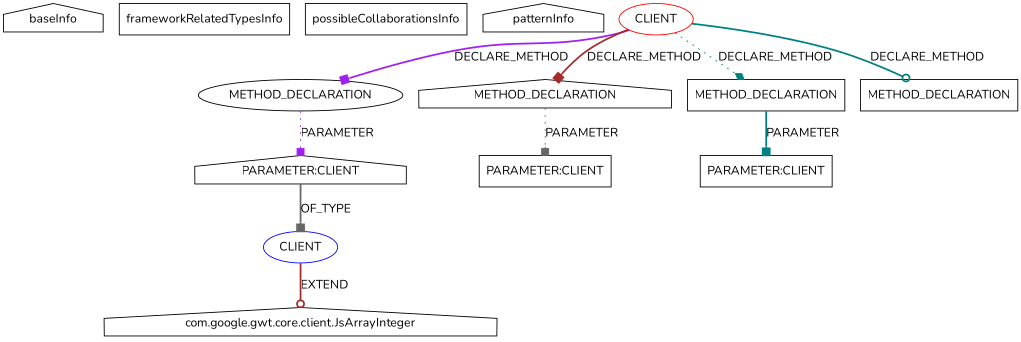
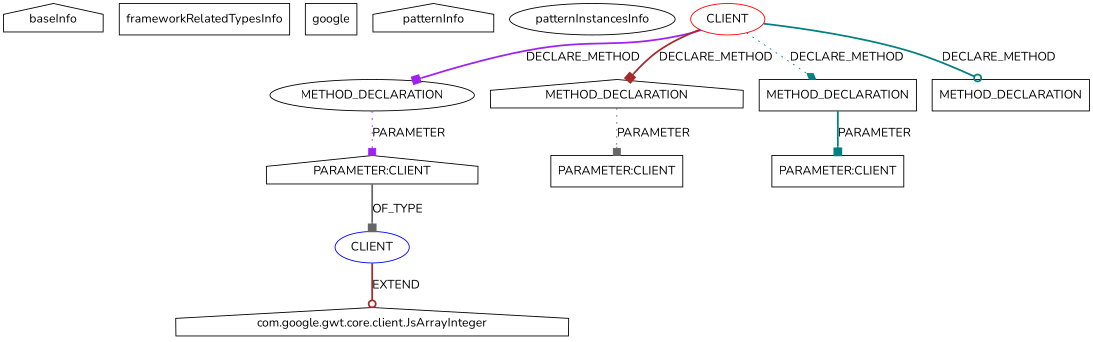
(386, 19) -> (331, 19)
none -> (592, 19)
